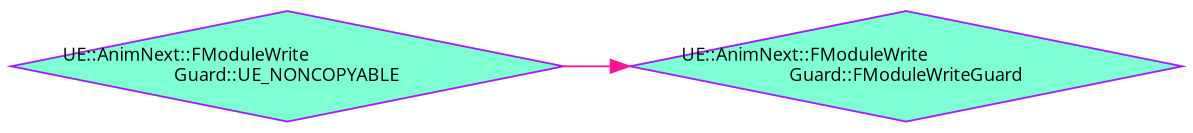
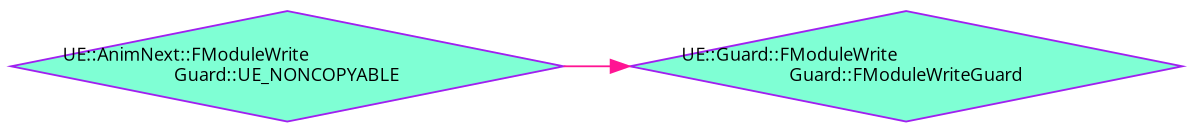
(906, 66) -> (906, 66)
